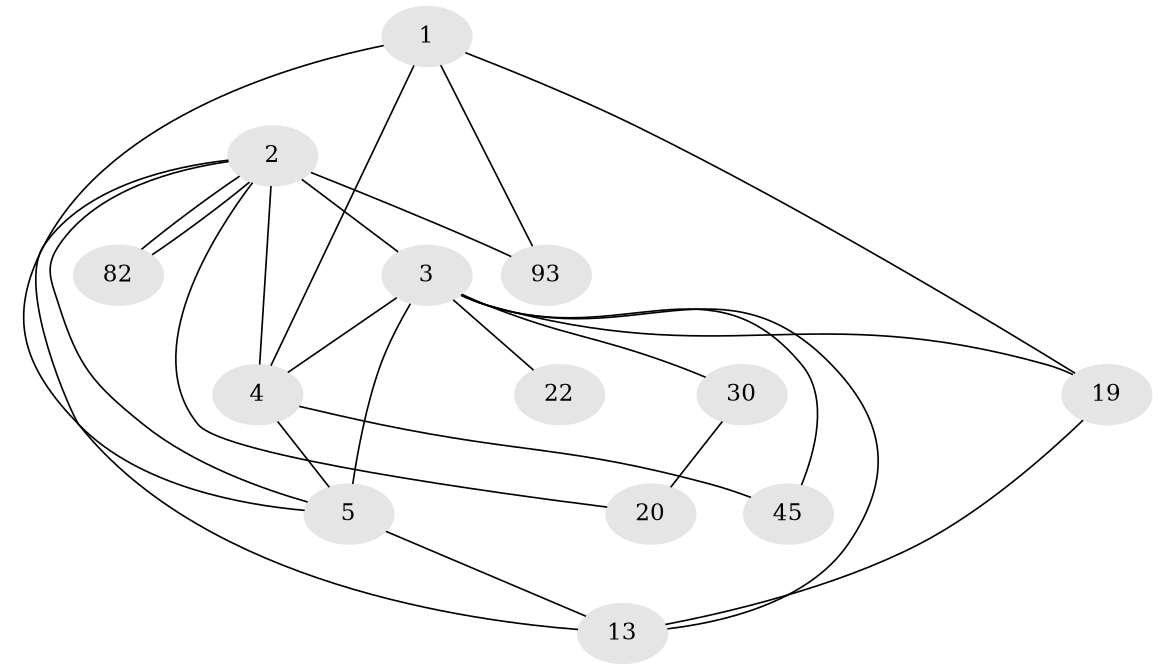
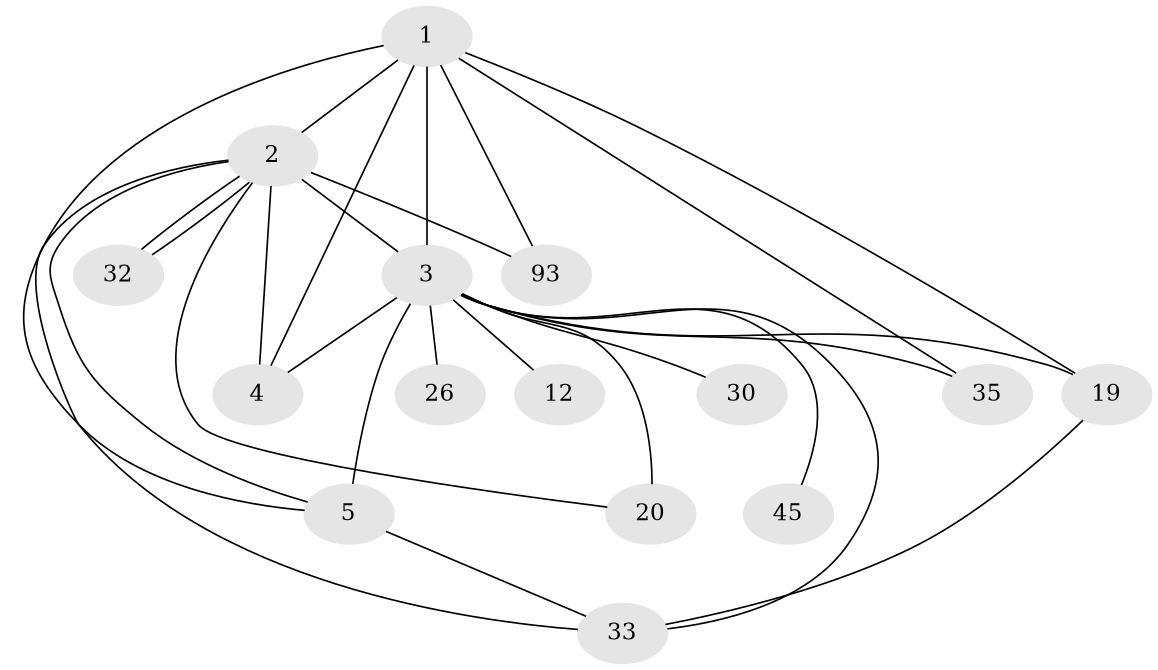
none -> (350, 96)
none -> (427, 156)
(119, 275) -> (119, 275)
none -> (440, 395)
(560, 395) -> (560, 395)
none -> (988, 395)
(298, 448) -> none
(526, 448) -> none
(696, 454) -> (613, 358)
(623, 633) -> (623, 633)
